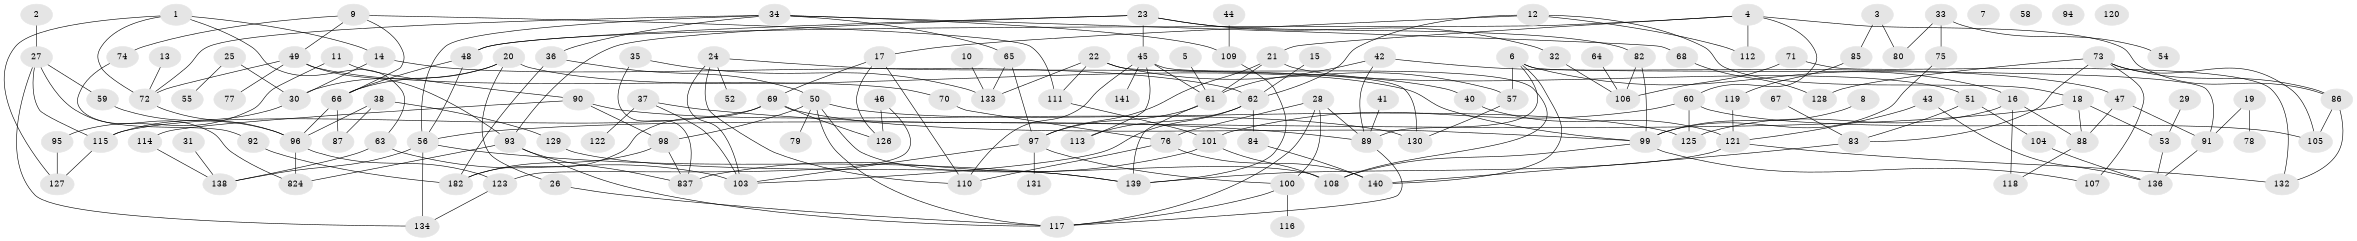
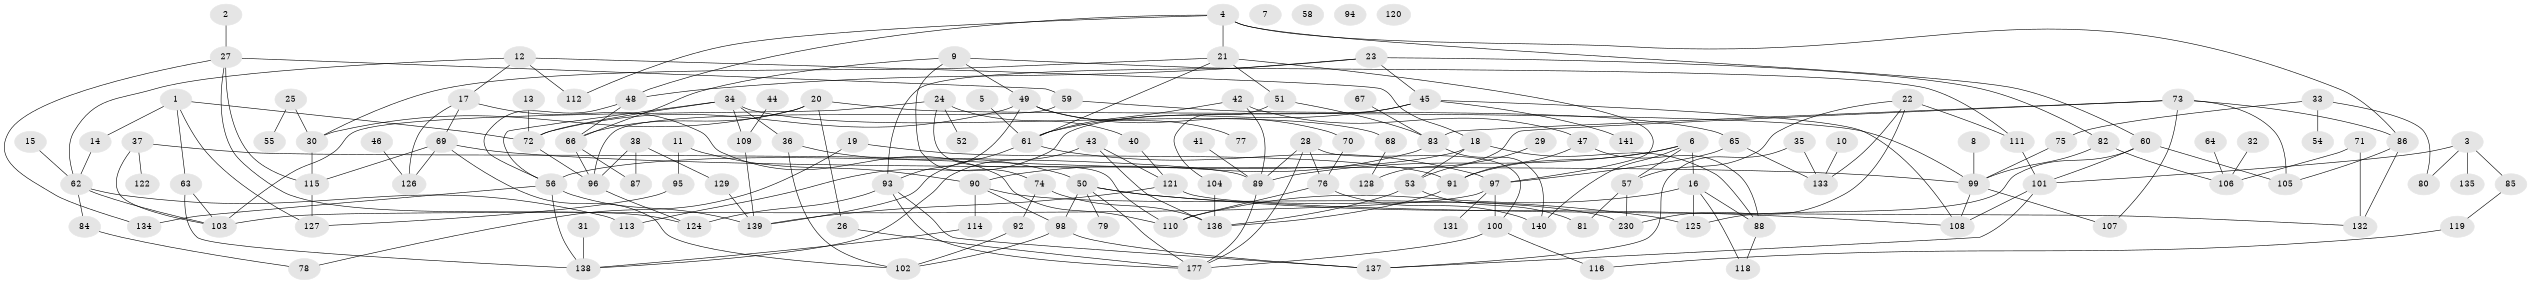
(895, 27) -> (1403, 113)
(1351, 29) -> none
(337, 78) -> (761, 70)
(1074, 112) -> (1405, 197)
(1733, 121) -> (2027, 251)
(1415, 142) -> (1626, 227)
(1318, 161) -> (194, 251)
none -> (1206, 169)
none -> (2255, 169)
(296, 184) -> (694, 227)
(456, 184) -> (903, 269)
(500, 184) -> none
(686, 184) -> (1374, 269)
none -> (2467, 184)
none -> (1127, 206)
(1057, 227) -> (1195, 269)
none -> (1583, 227)
none -> (863, 237)
